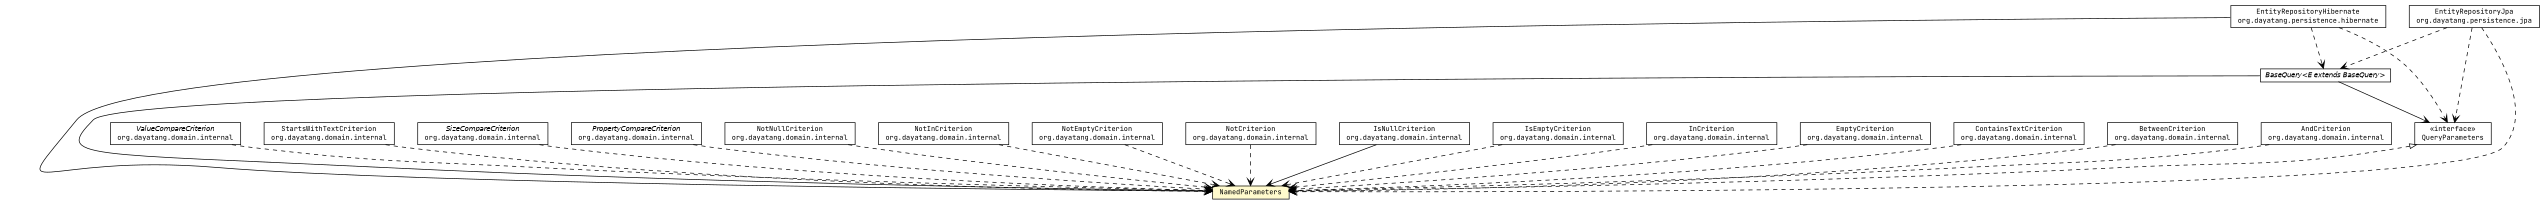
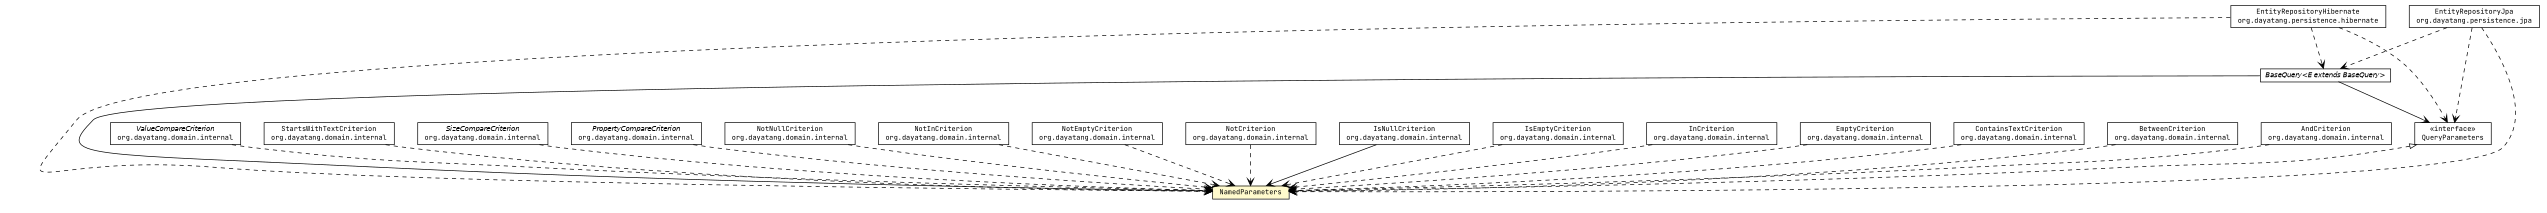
(537, 59) -> (537, 59)
